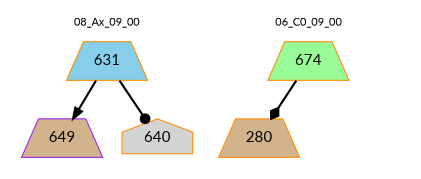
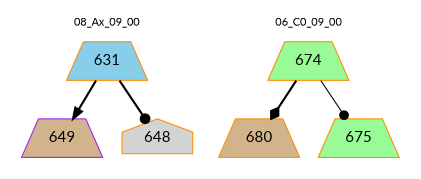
(157, 138) -> (157, 138)
(259, 138) -> (259, 138)
none -> (359, 138)
